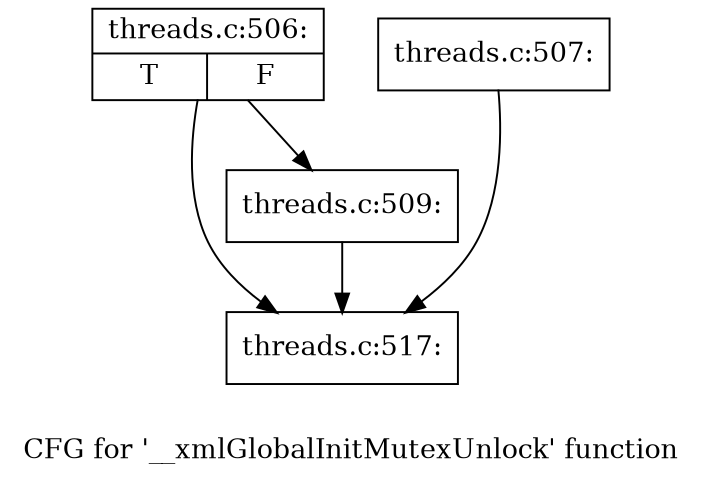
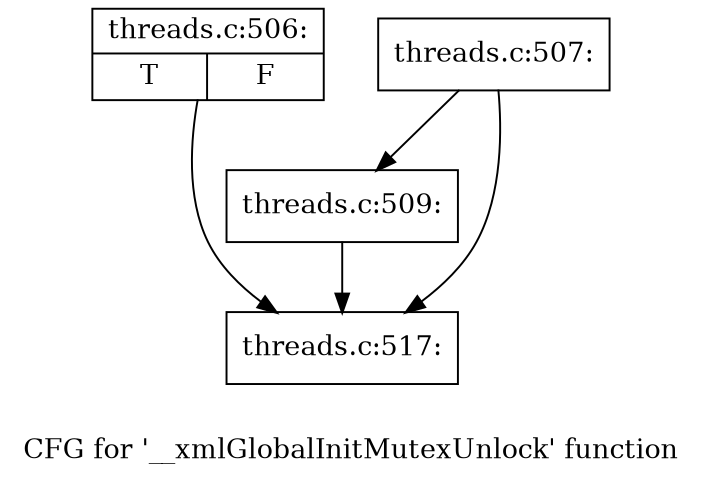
(273, 128) -> (425, 123)
